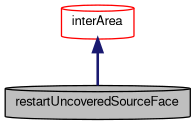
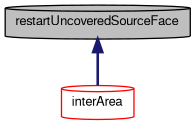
(98, 69) -> (98, 69)
